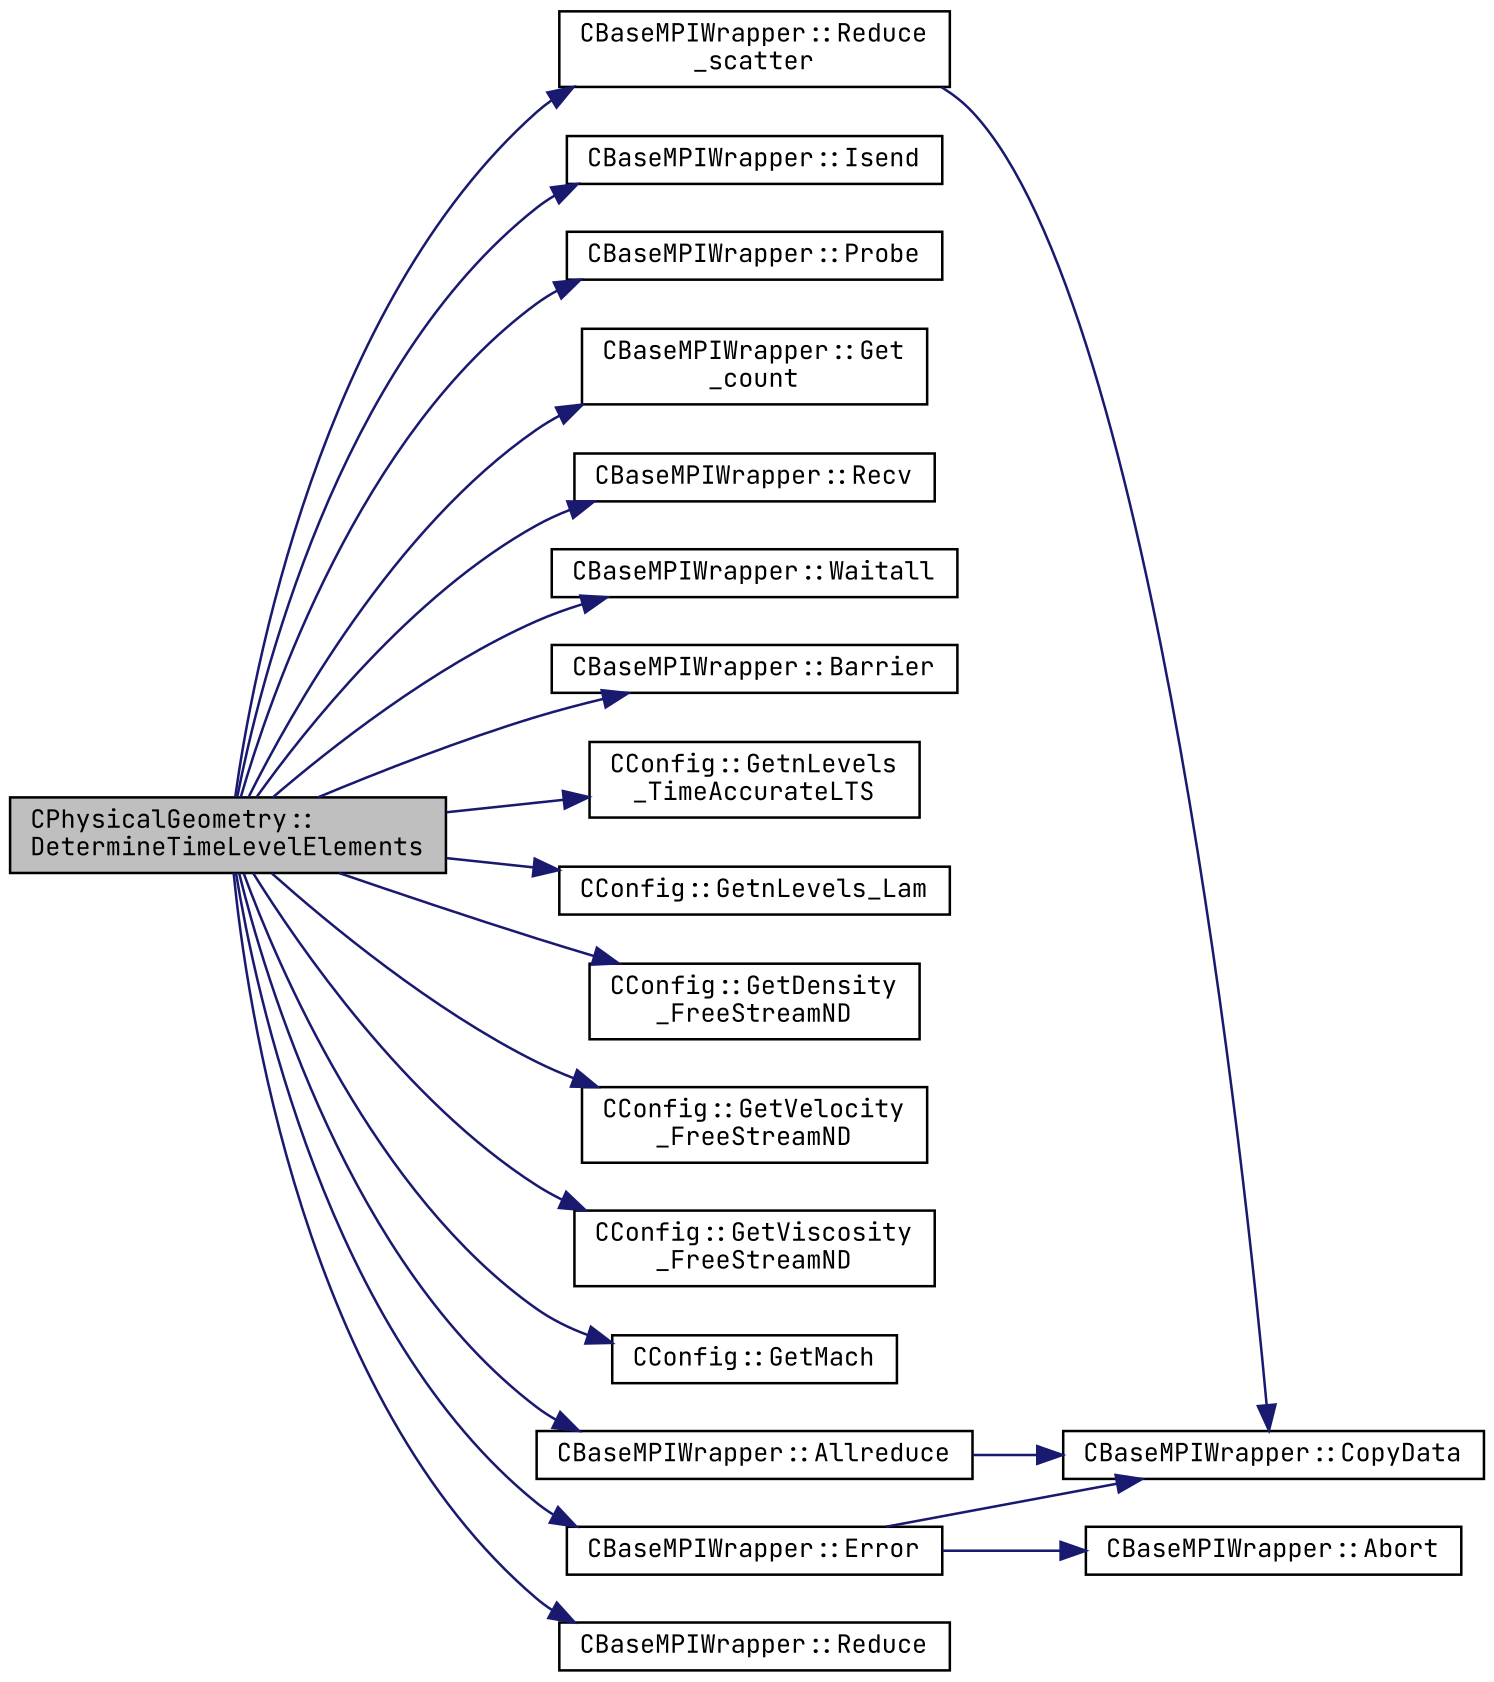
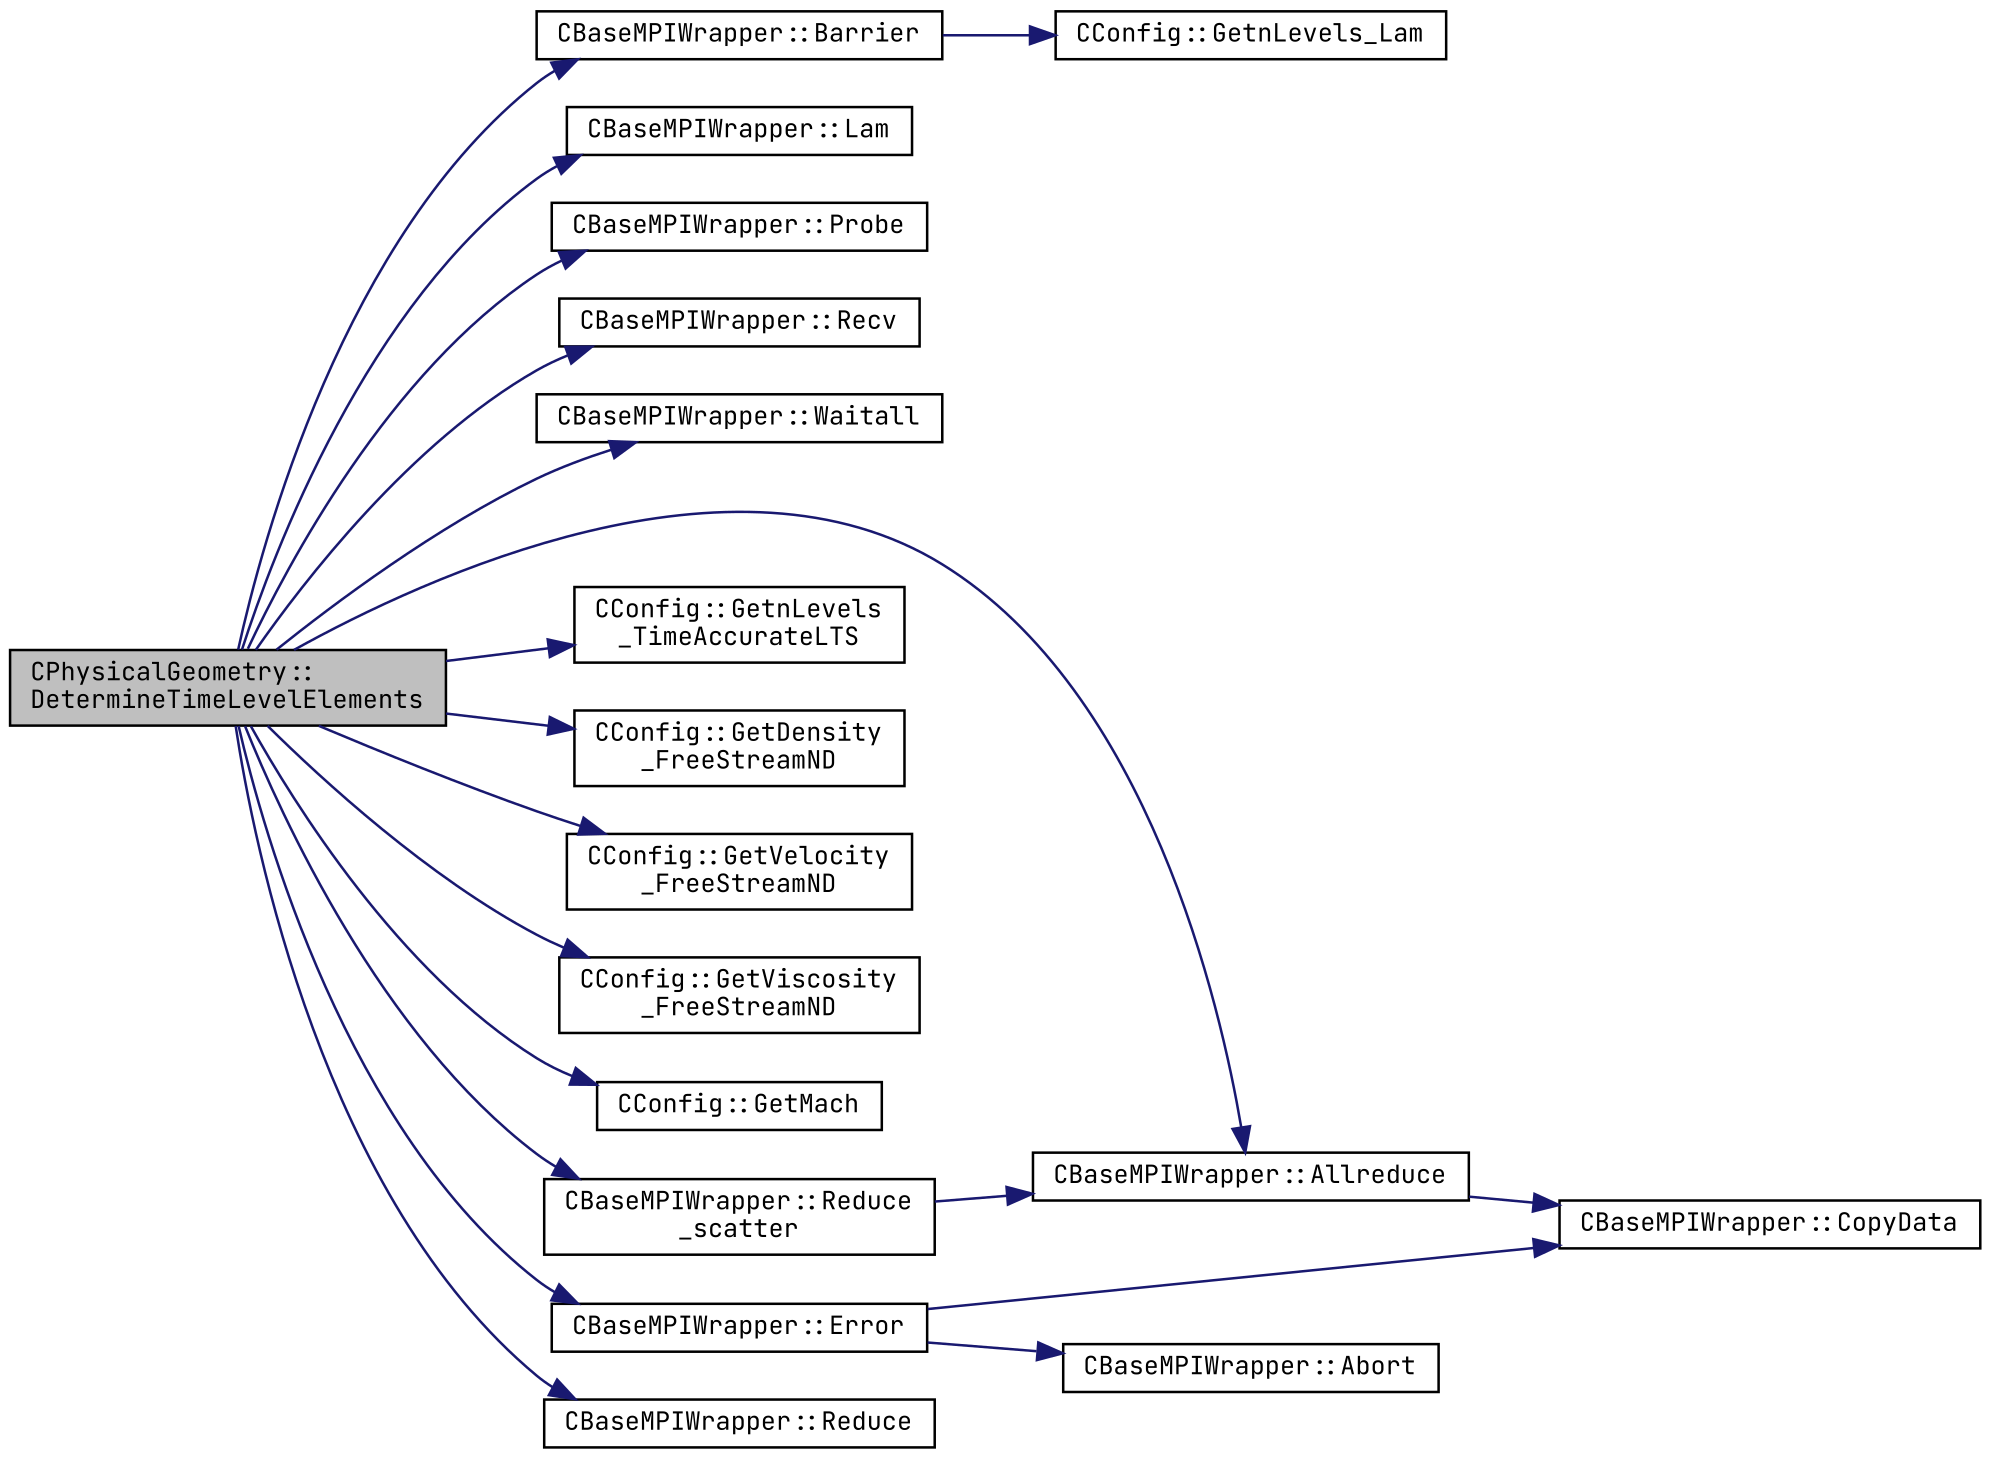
(755, 160) -> (739, 131)
(755, 367) -> none
(1175, 723) -> (971, 1199)
(490, 863) -> (986, 35)
